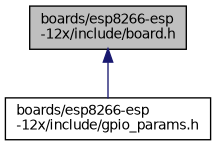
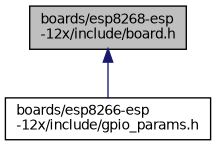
(108, 28) -> (108, 28)
